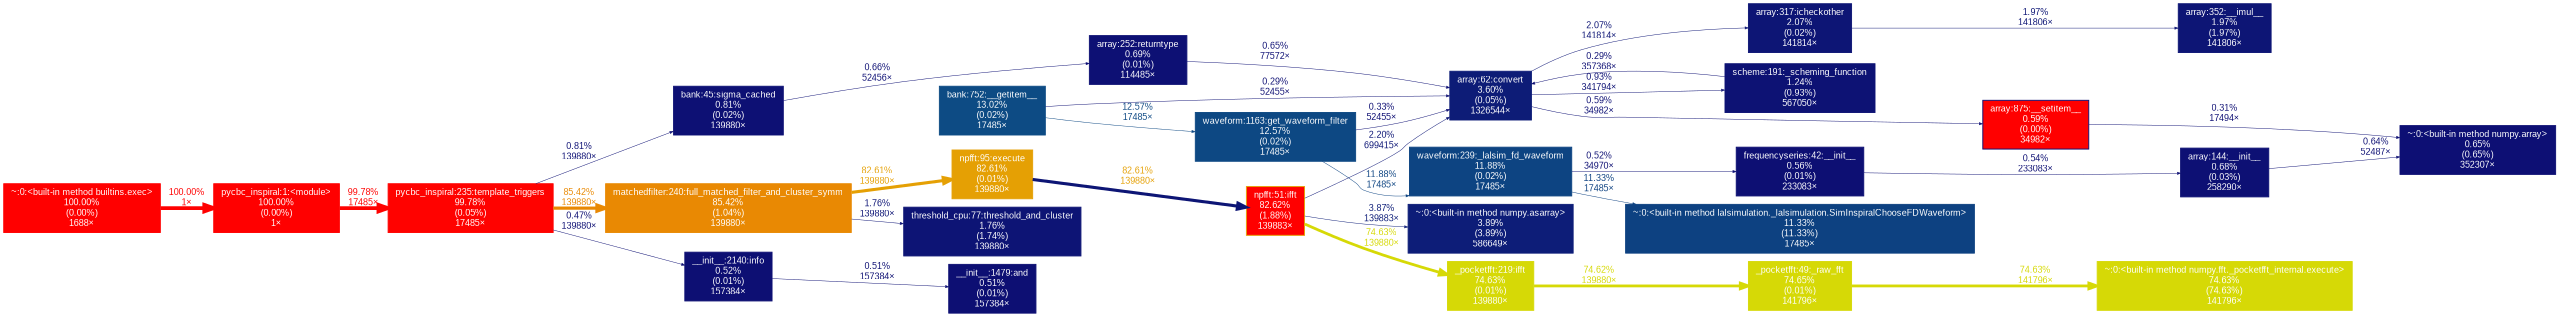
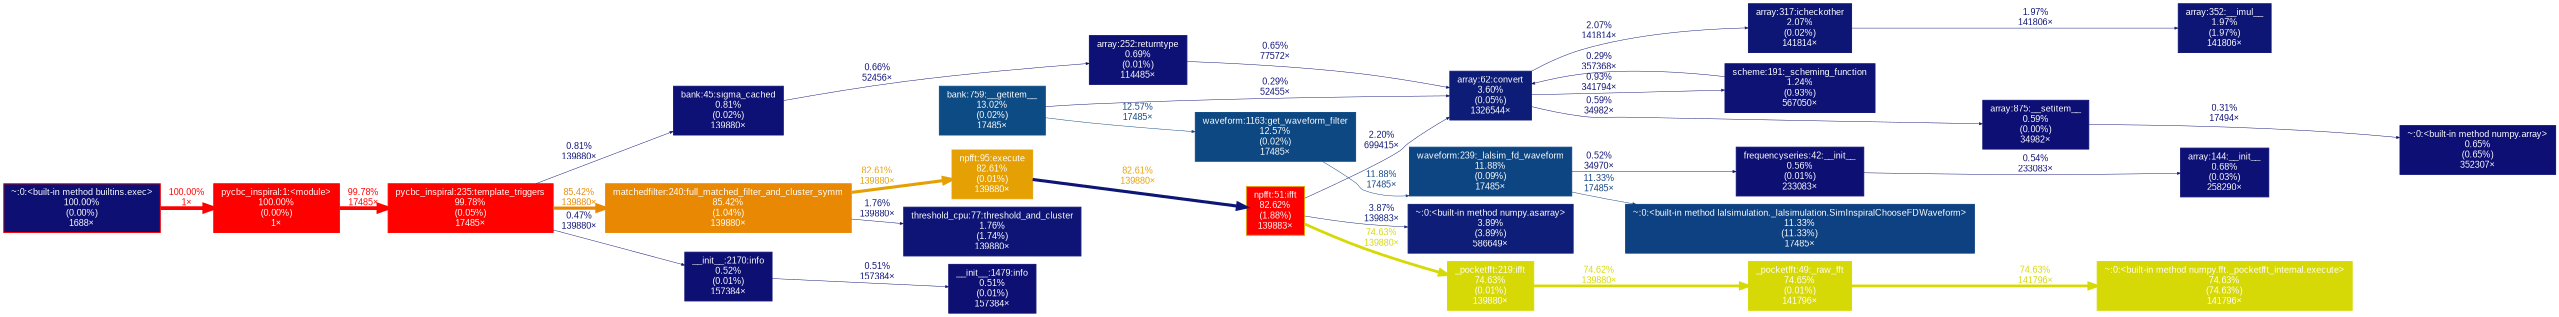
(992, 111) -> (992, 111)
(1402, 122) -> none
(2036, 125) -> (2036, 125)
(2333, 163) -> none
(1491, 172) -> (1491, 172)
(82, 208) -> (82, 208)
(728, 277) -> (728, 277)
(992, 289) -> (992, 289)
